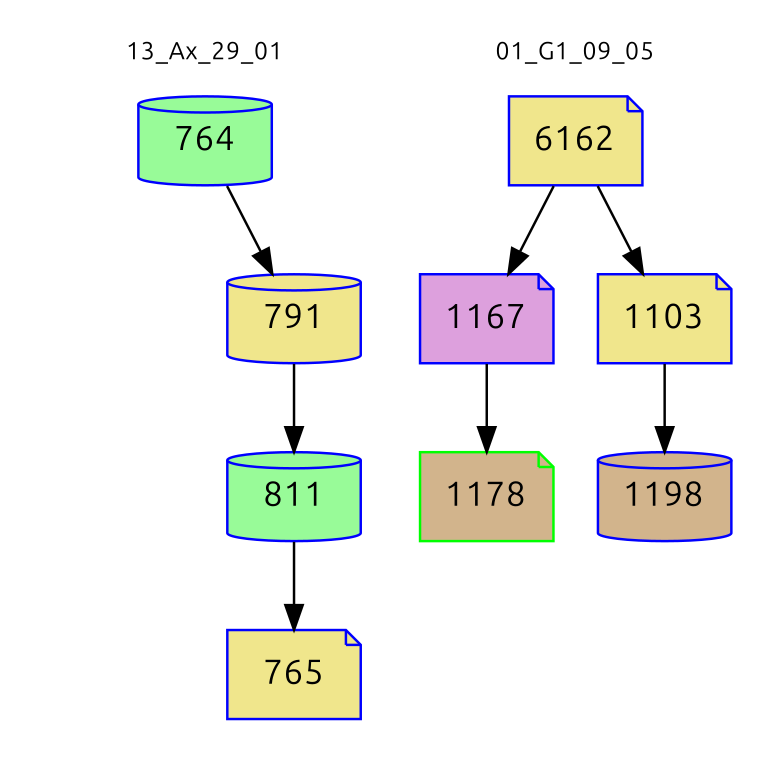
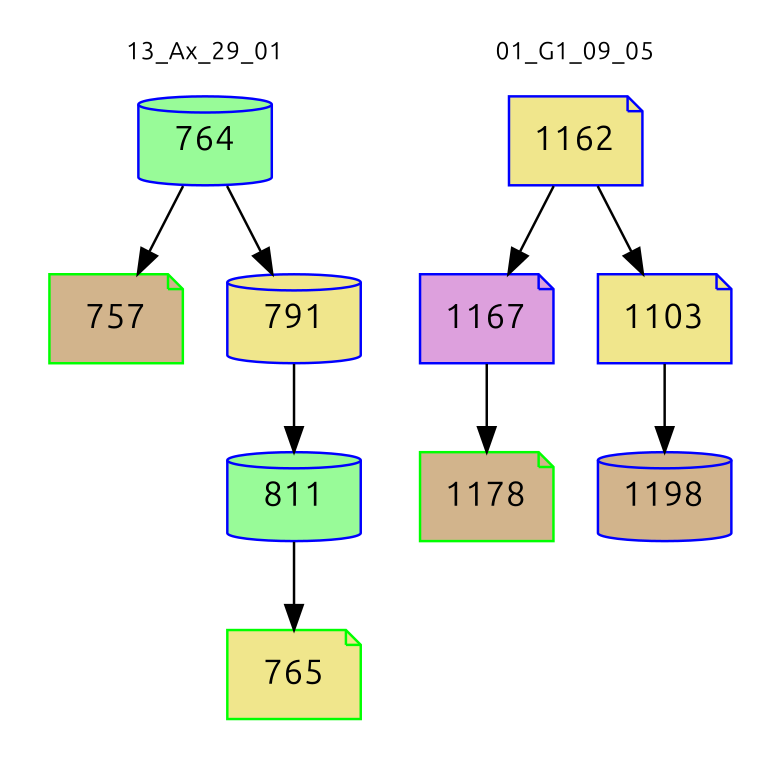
(576, 141) -> (576, 141)
none -> (116, 319)
(294, 675) -> (294, 675)
